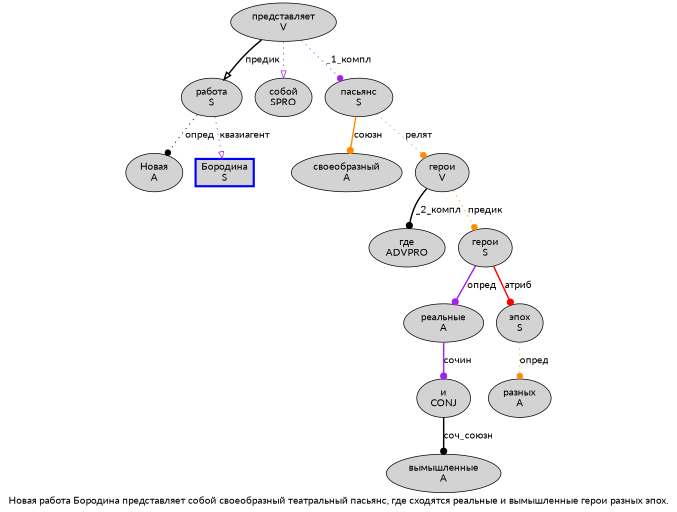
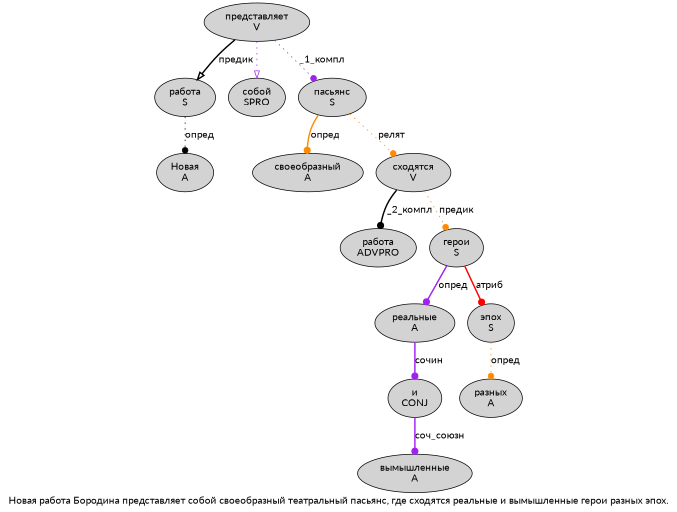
(368, 135) -> (325, 135)
(225, 173) -> none
(442, 173) -> (413, 173)
(407, 248) -> (378, 248)
(444, 433) -> (415, 433)
